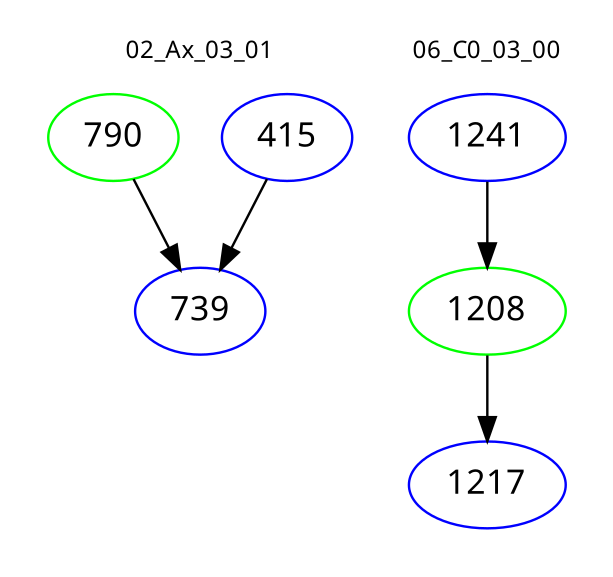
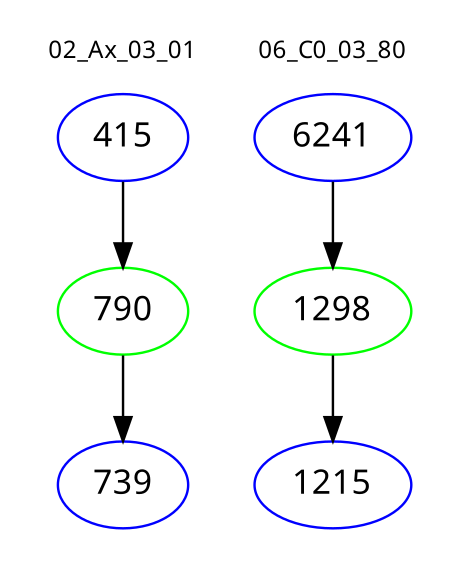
(487, 52) -> (333, 52)
(487, 138) -> (333, 138)
(249, 214) -> (123, 213)
(487, 311) -> (333, 311)
(487, 485) -> (333, 485)
